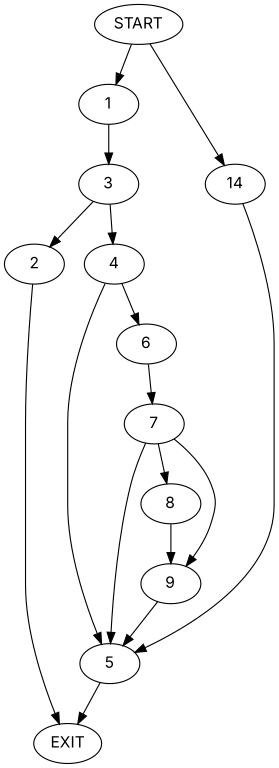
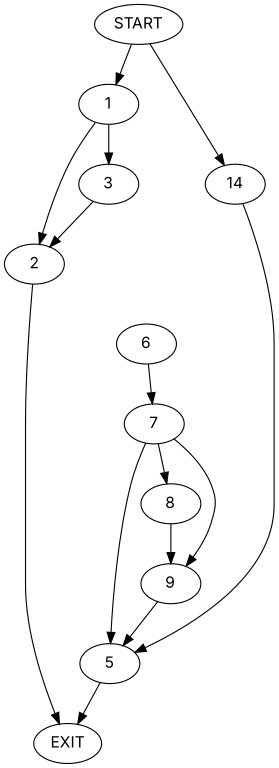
none -> (63, 176)
(114, 264) -> none
